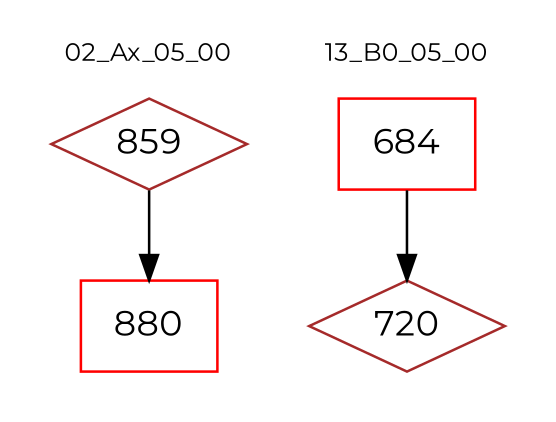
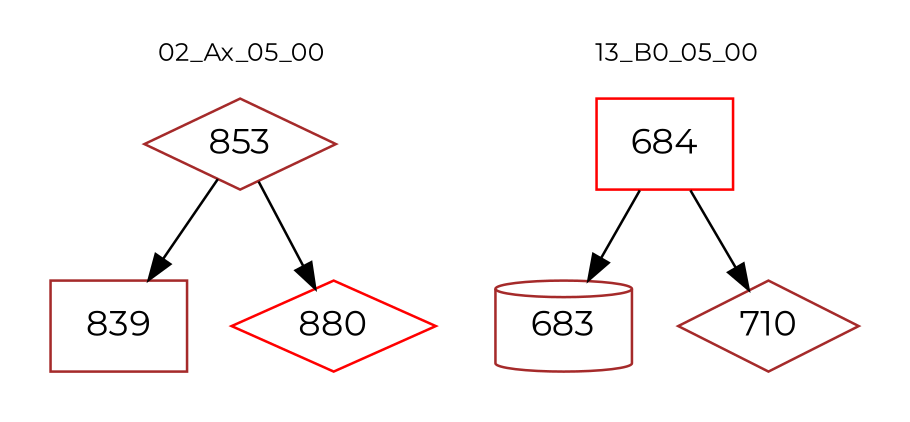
(149, 144) -> (240, 144)
none -> (119, 326)
(149, 326) -> (334, 326)
(407, 326) -> (768, 326)
none -> (564, 326)
